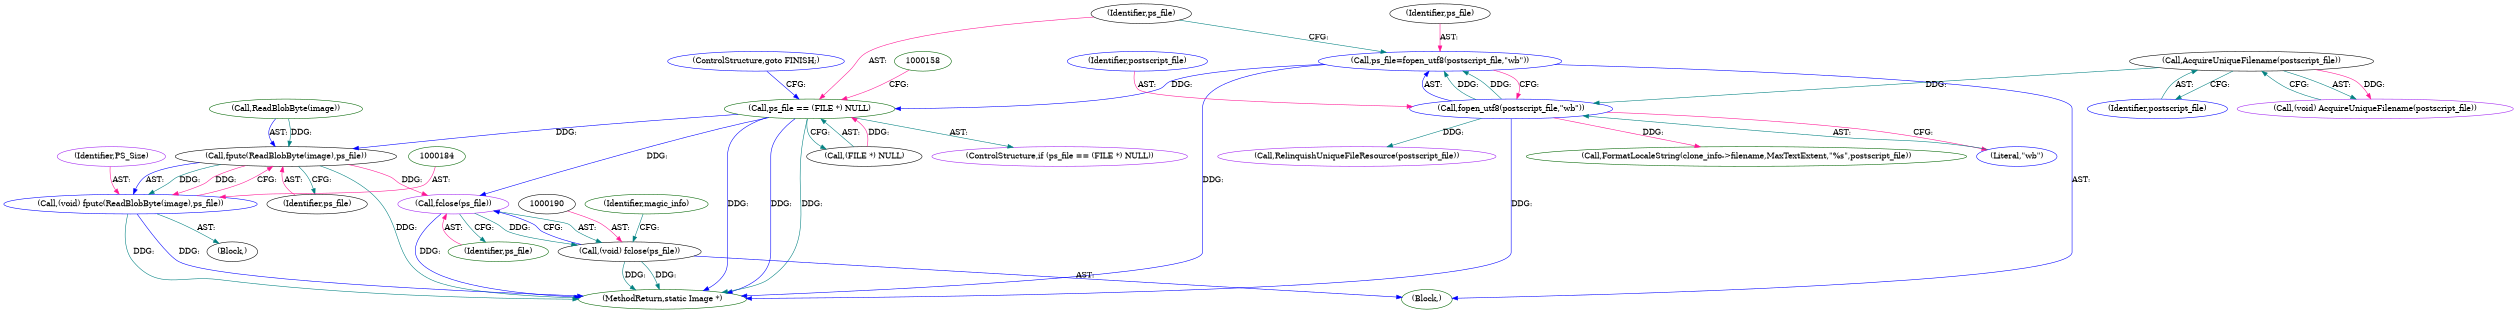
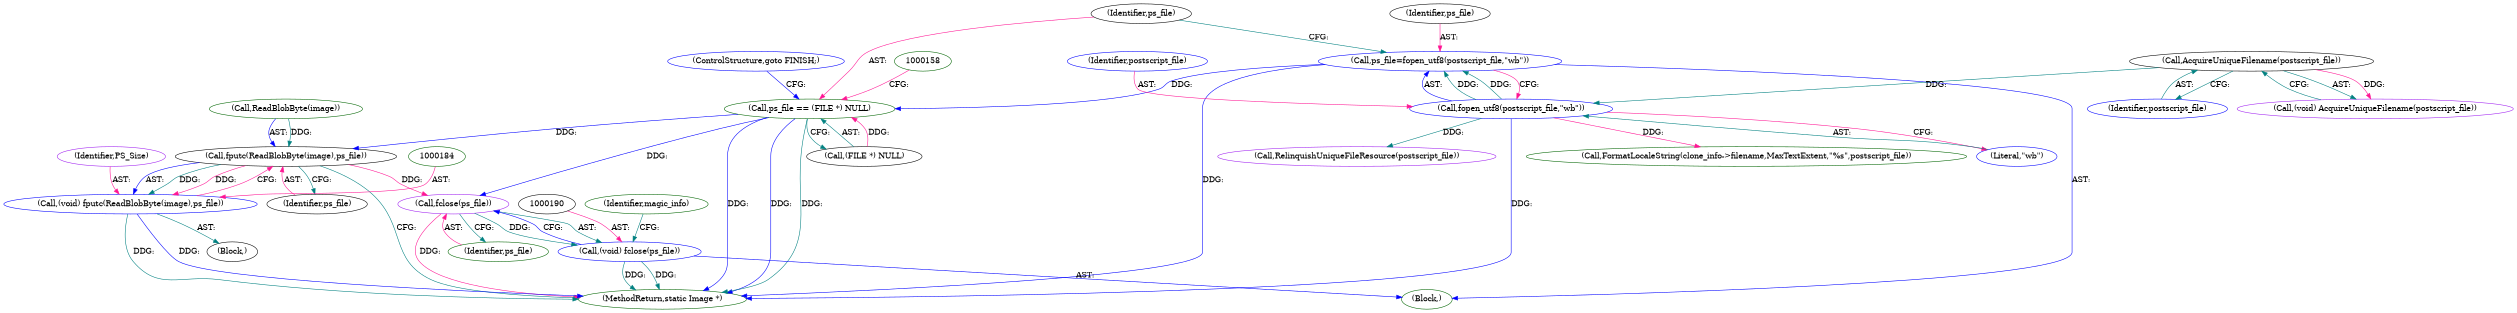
(1060, 157) -> none
(408, 228) -> (408, 228)
(630, 252) -> (630, 252)
(466, 283) -> (466, 283)
